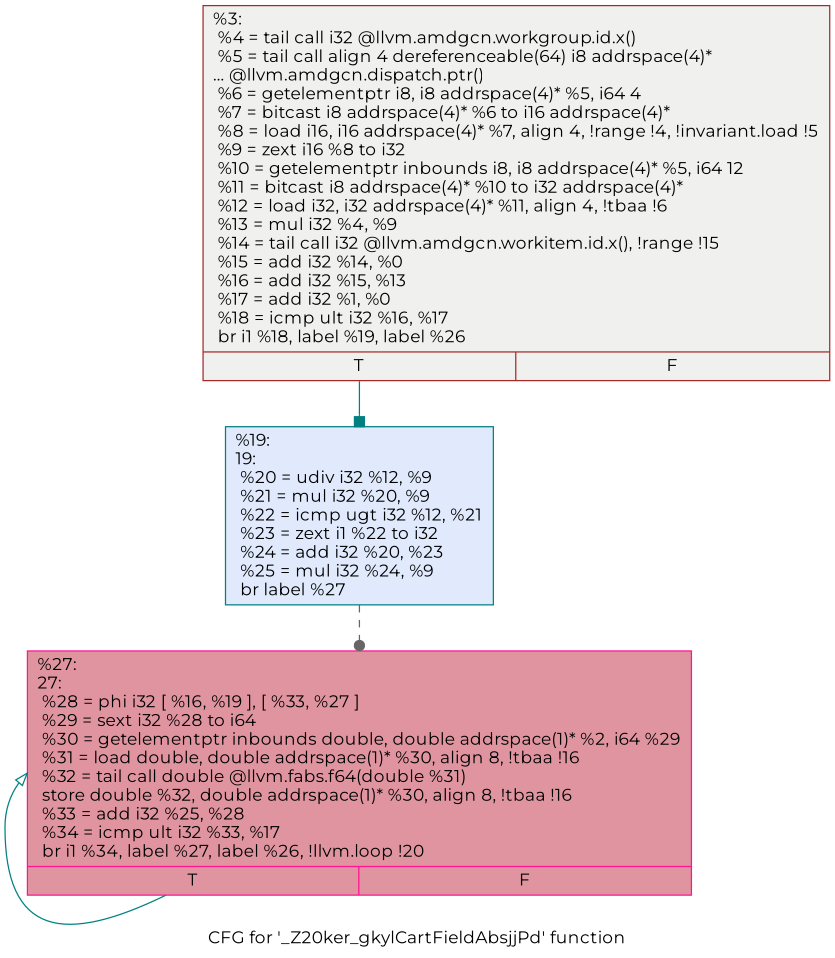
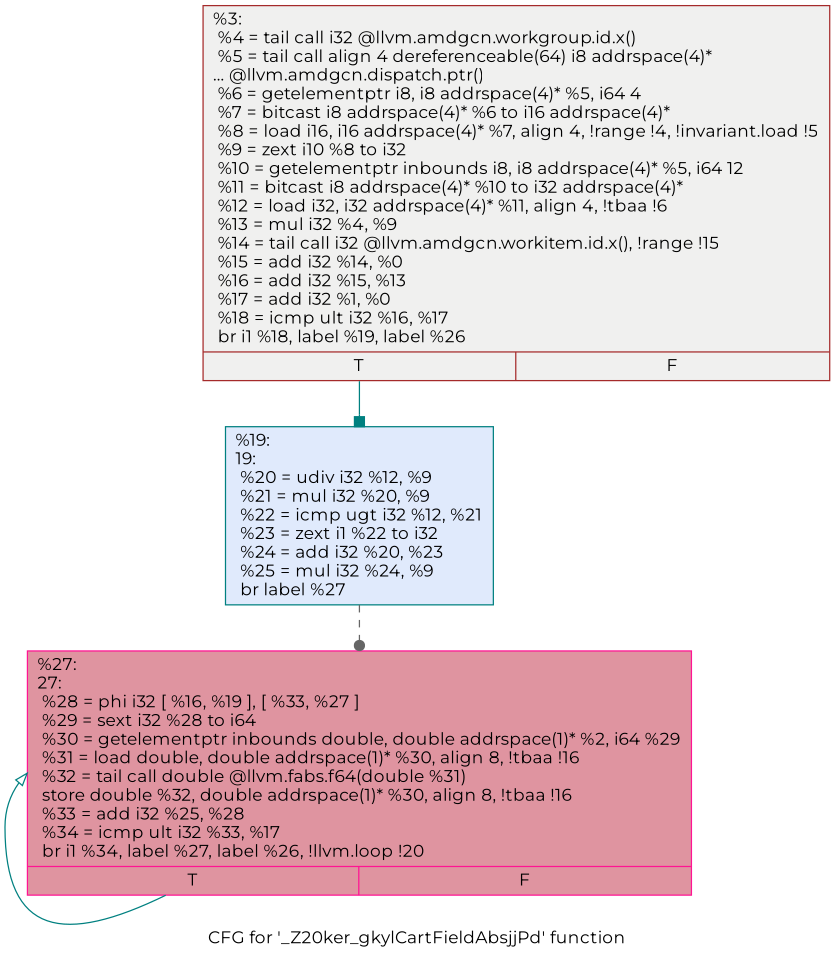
(310, 150) -> (310, 150)
